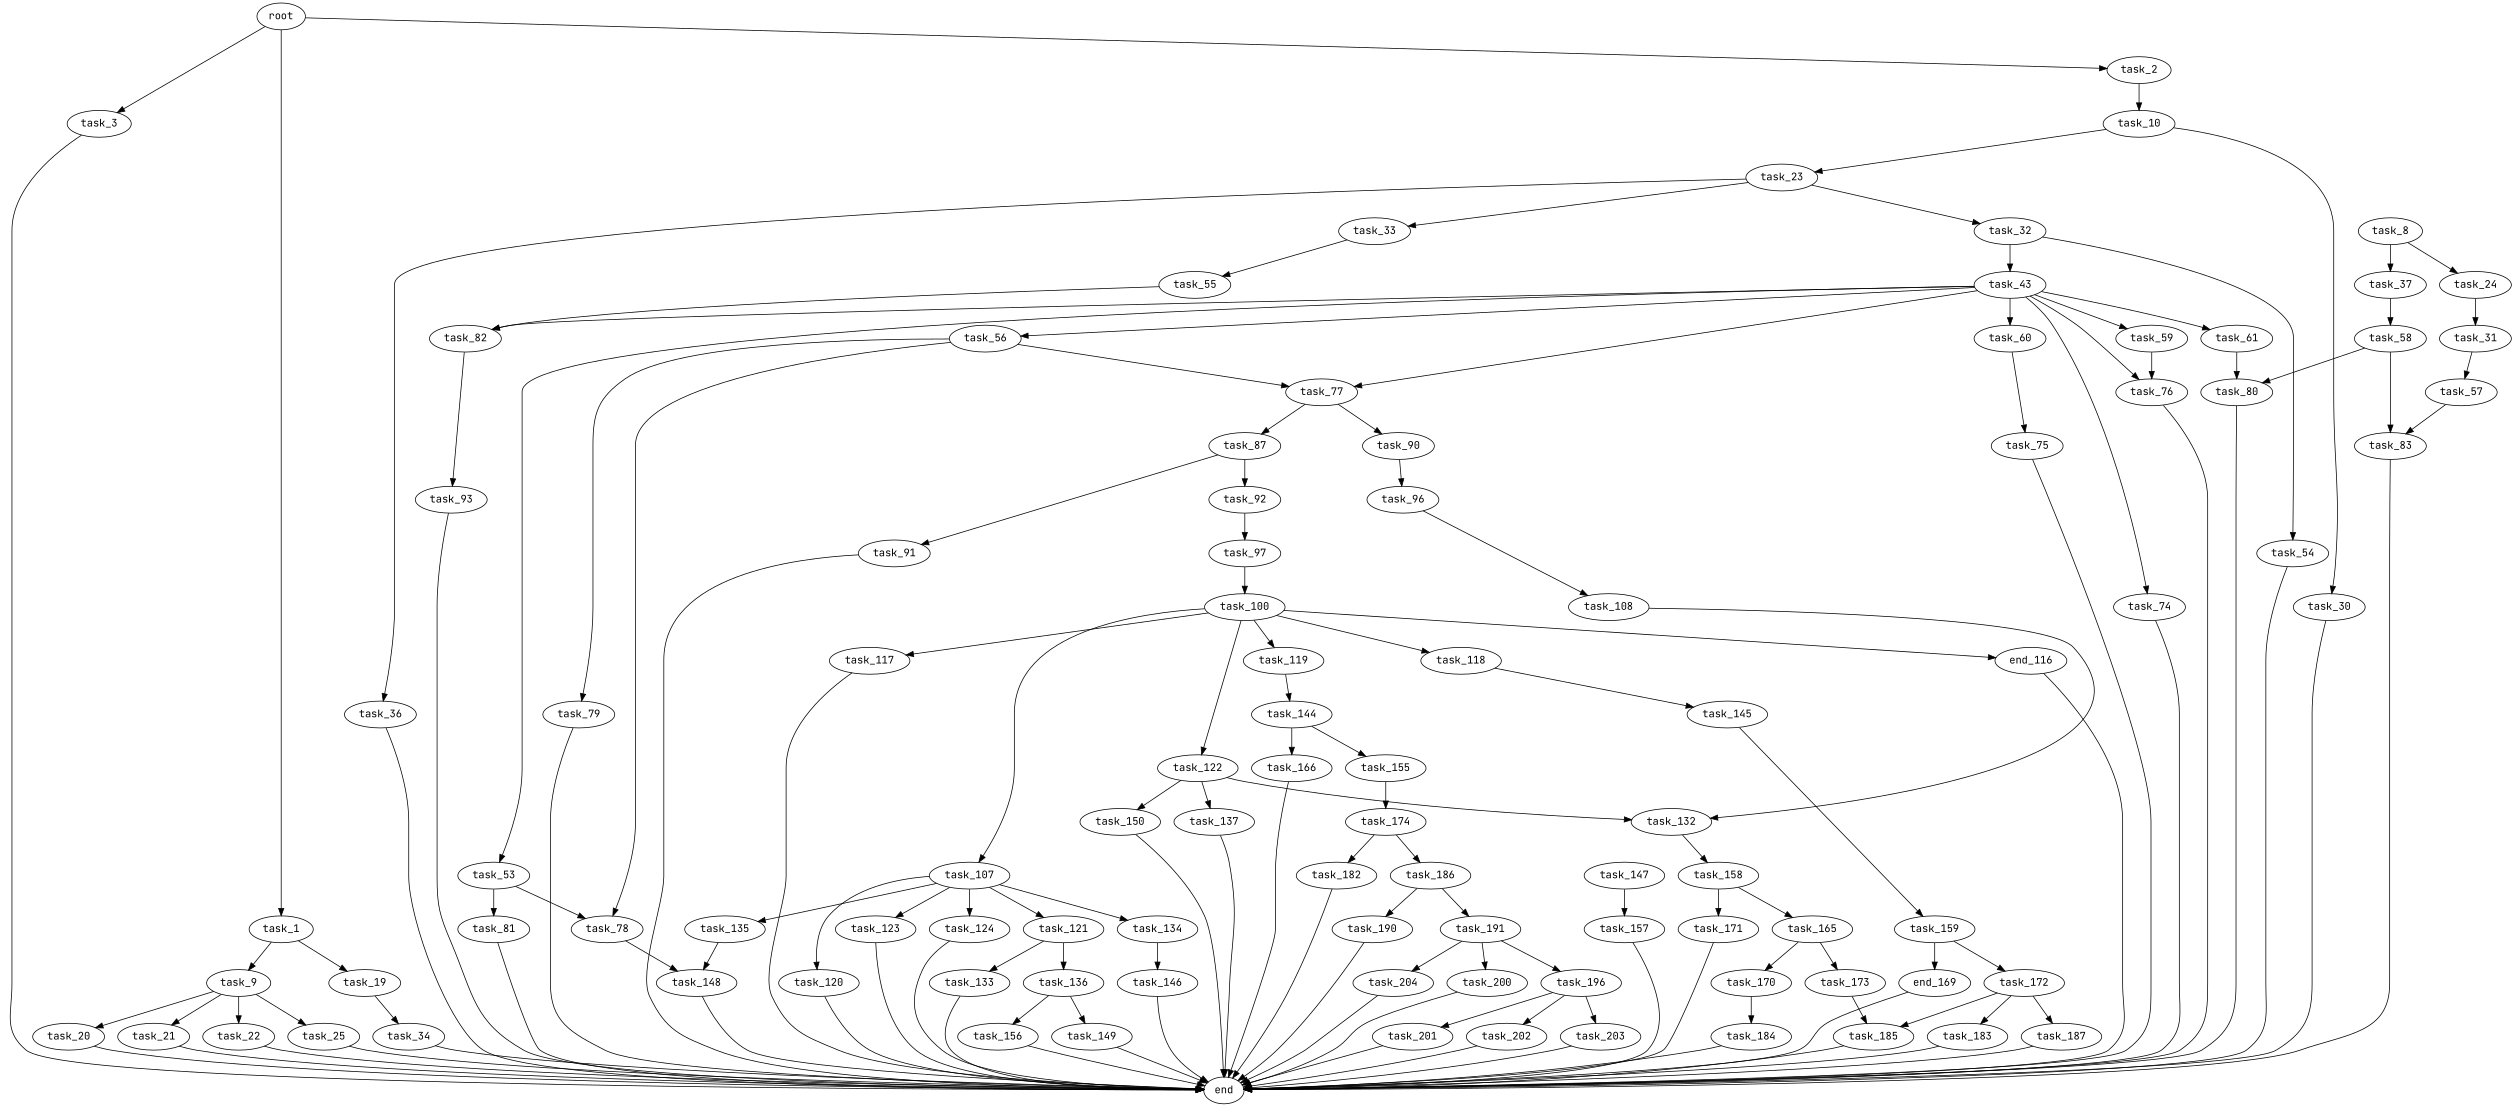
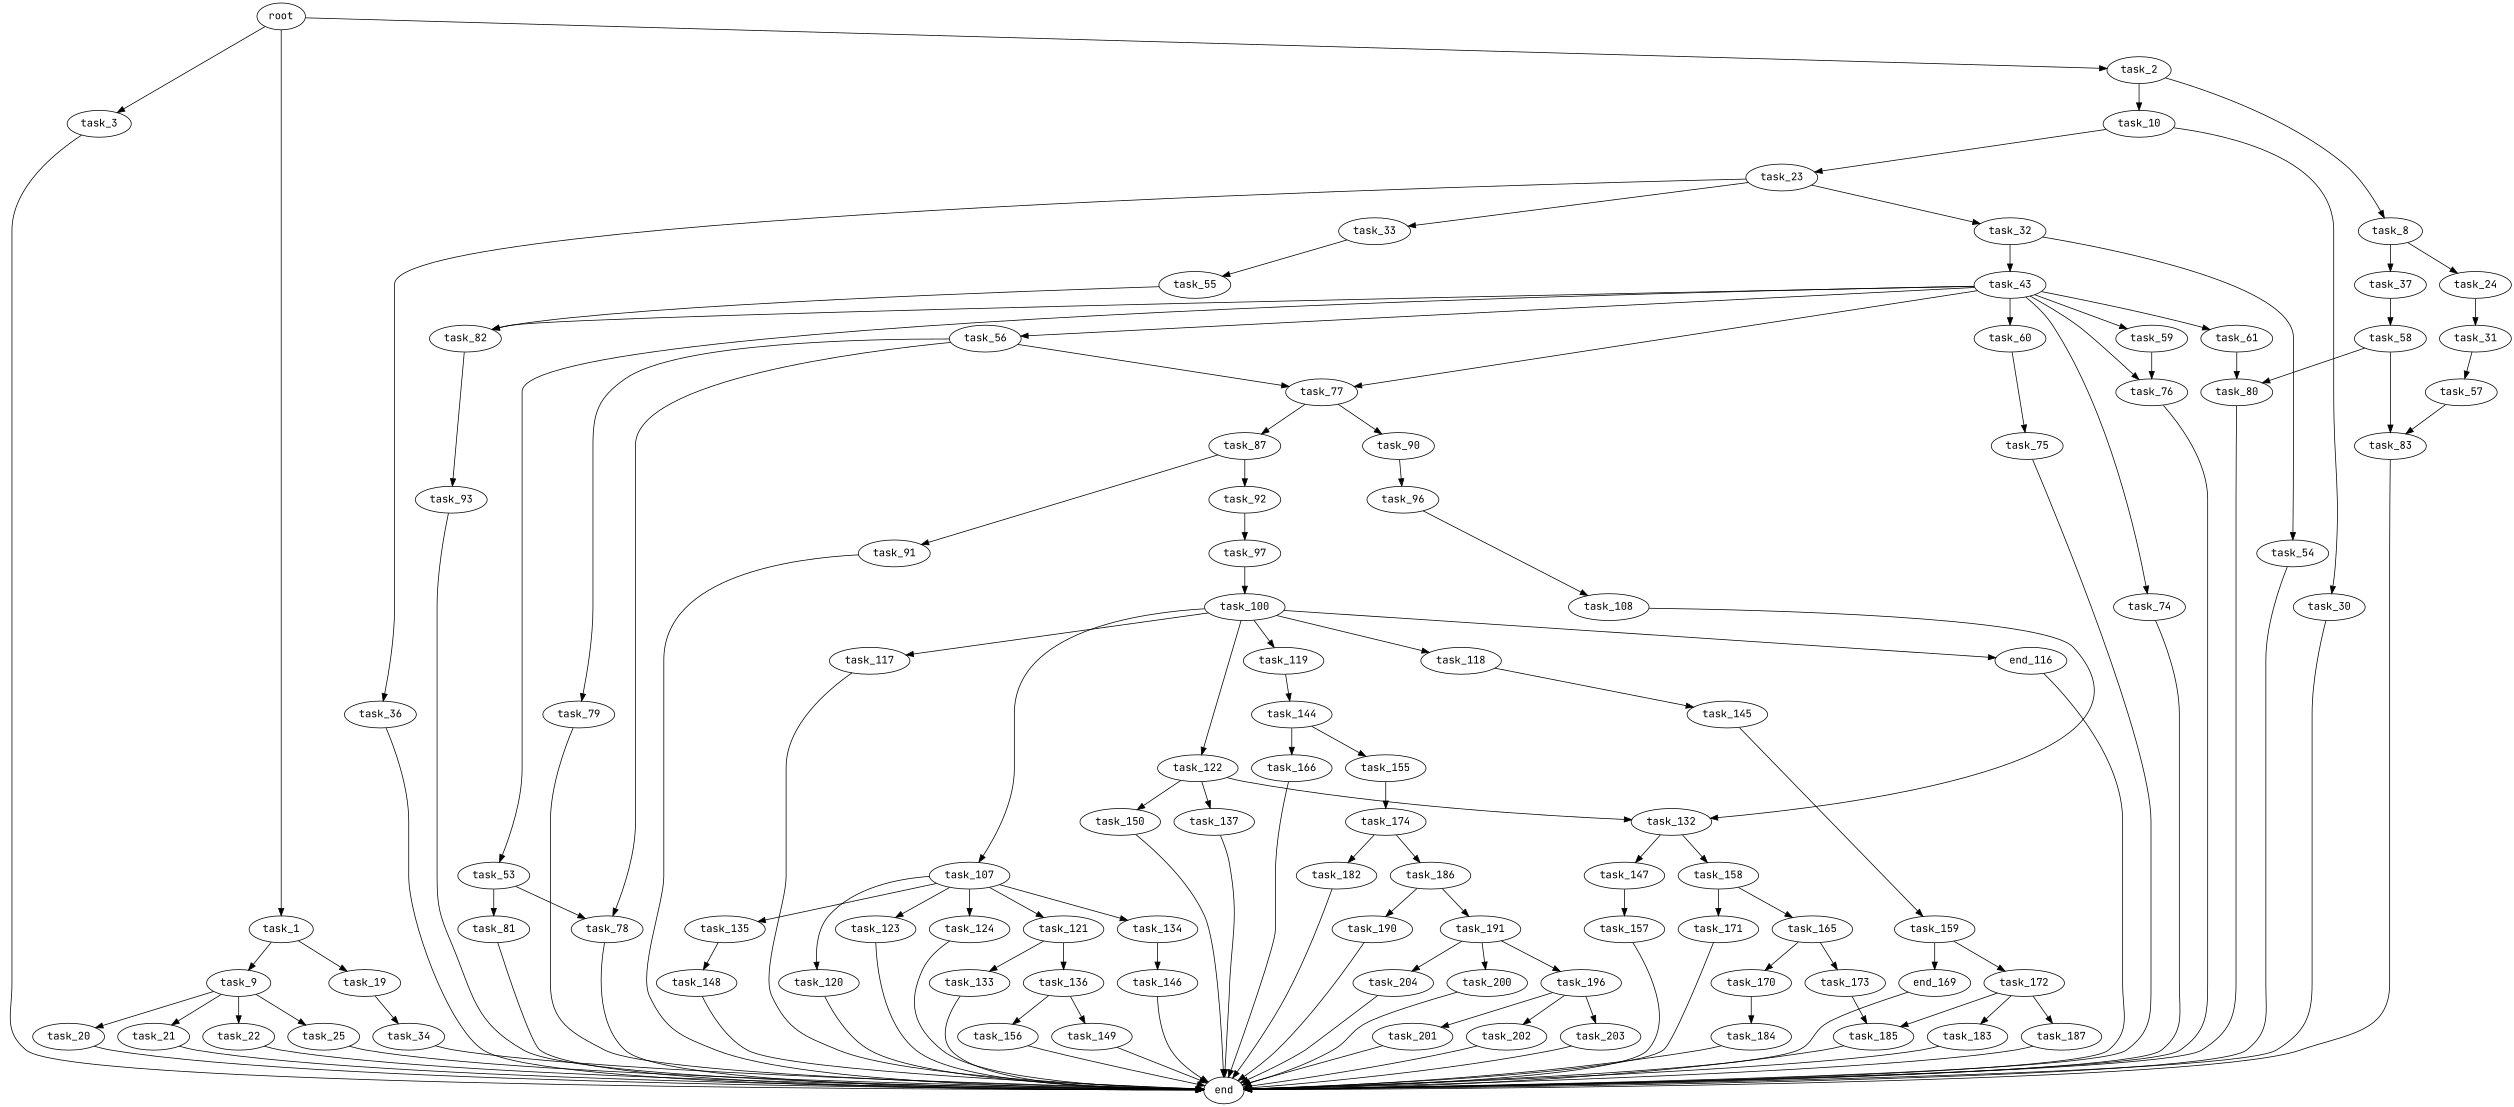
none -> (2286, 126)
none -> (1650, 846)
(645, 952) -> (852, 1083)
